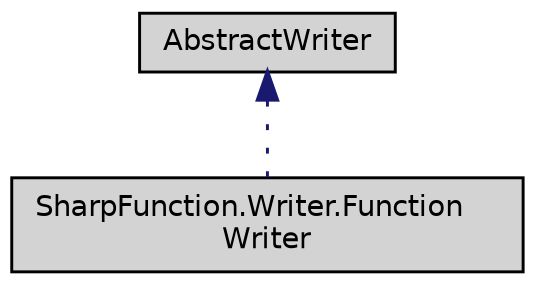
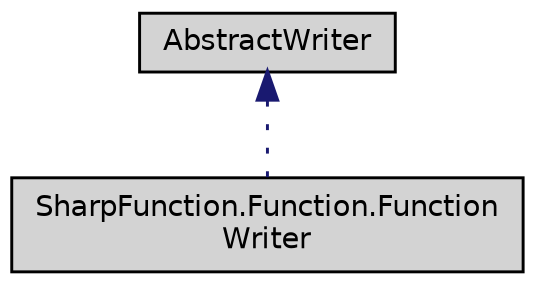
(267, 225) -> (267, 225)
